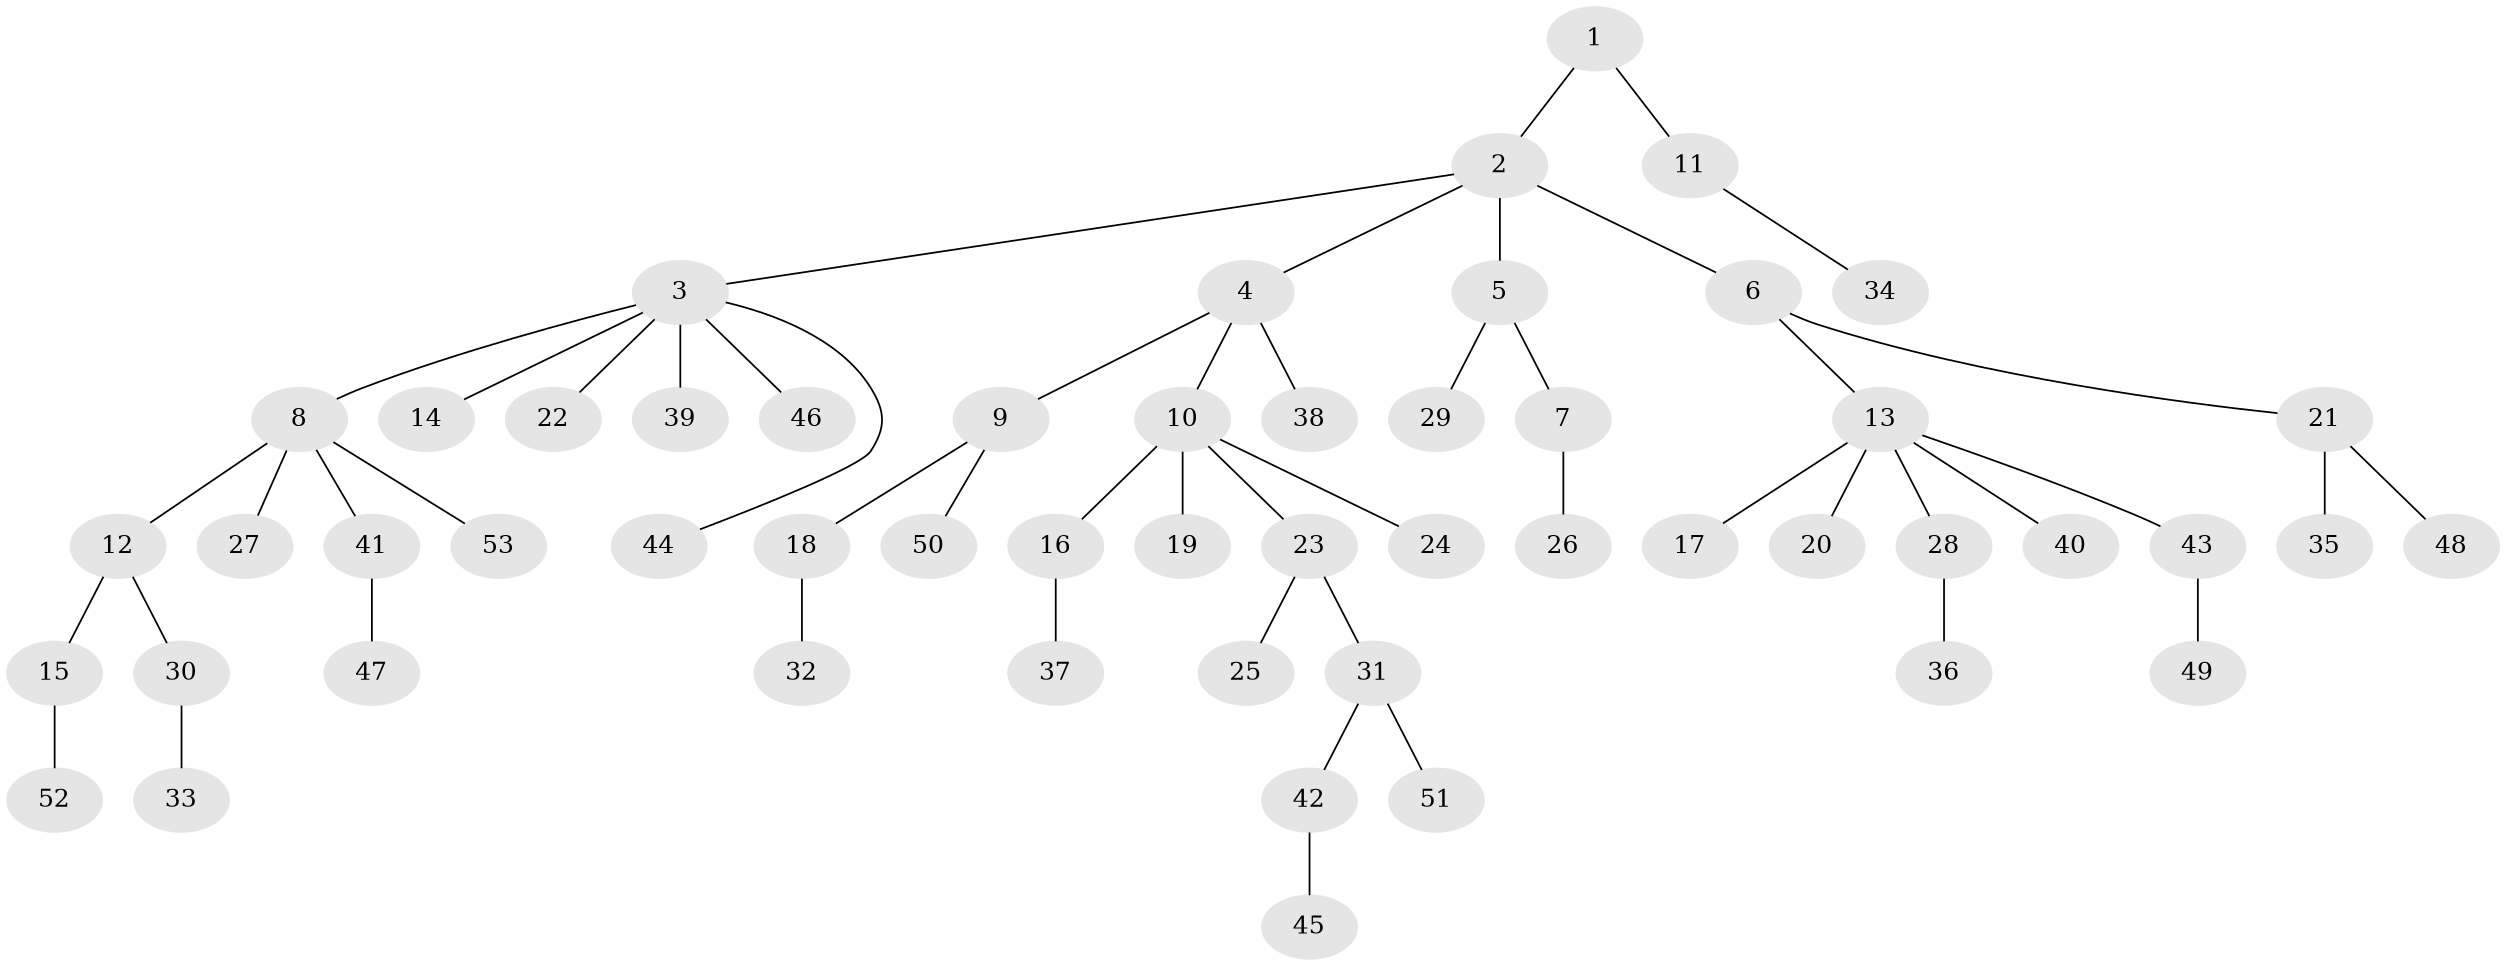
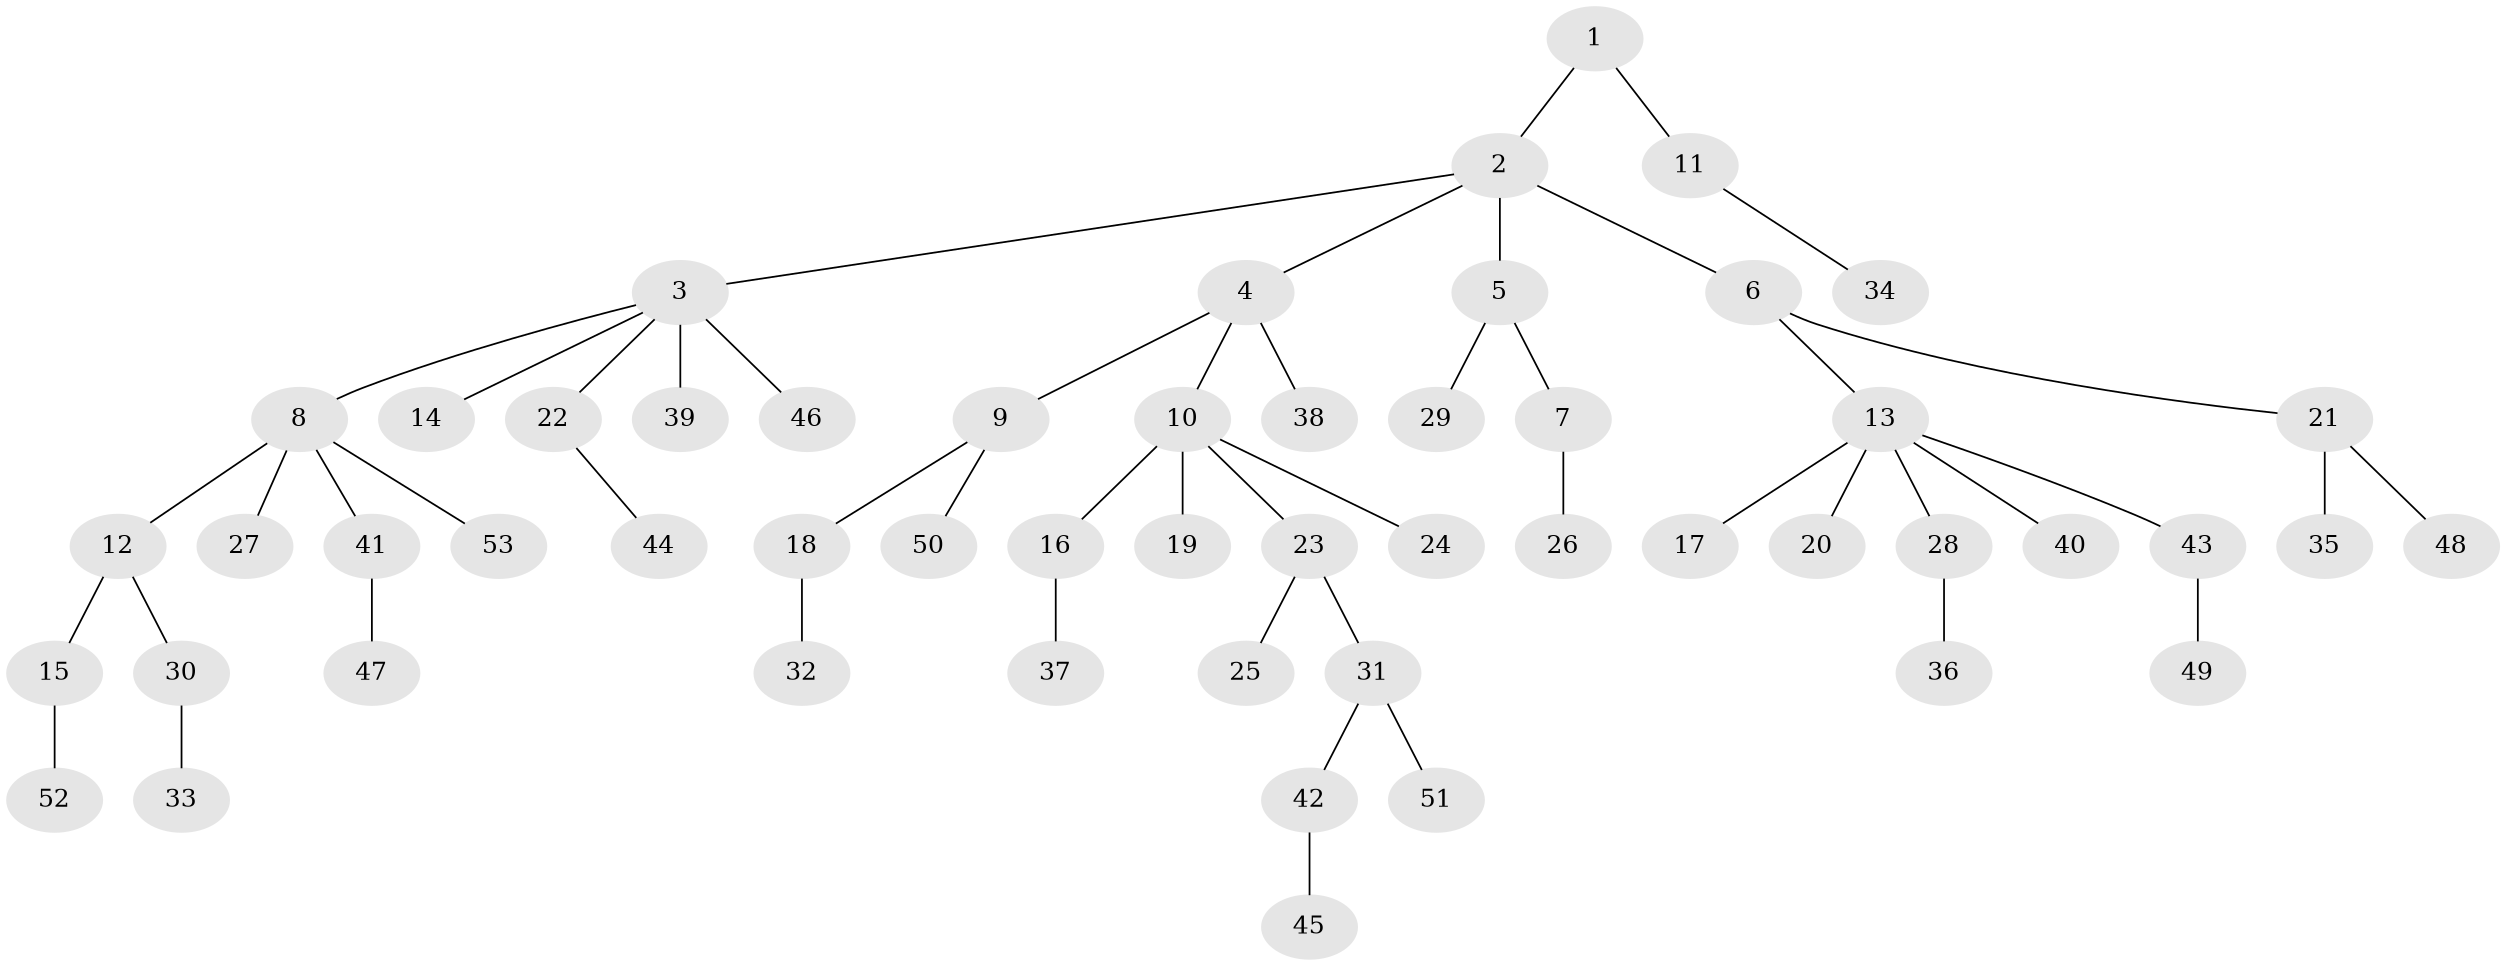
(881, 428) -> (606, 483)
